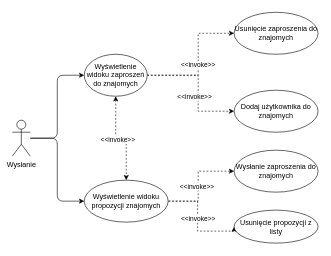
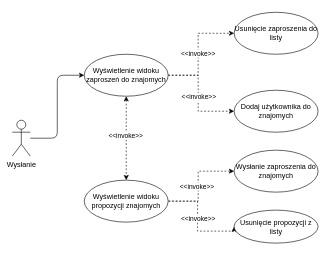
(276, 33) -> (276, 33)
(116, 75) -> (126, 75)
(57, 196) -> none
